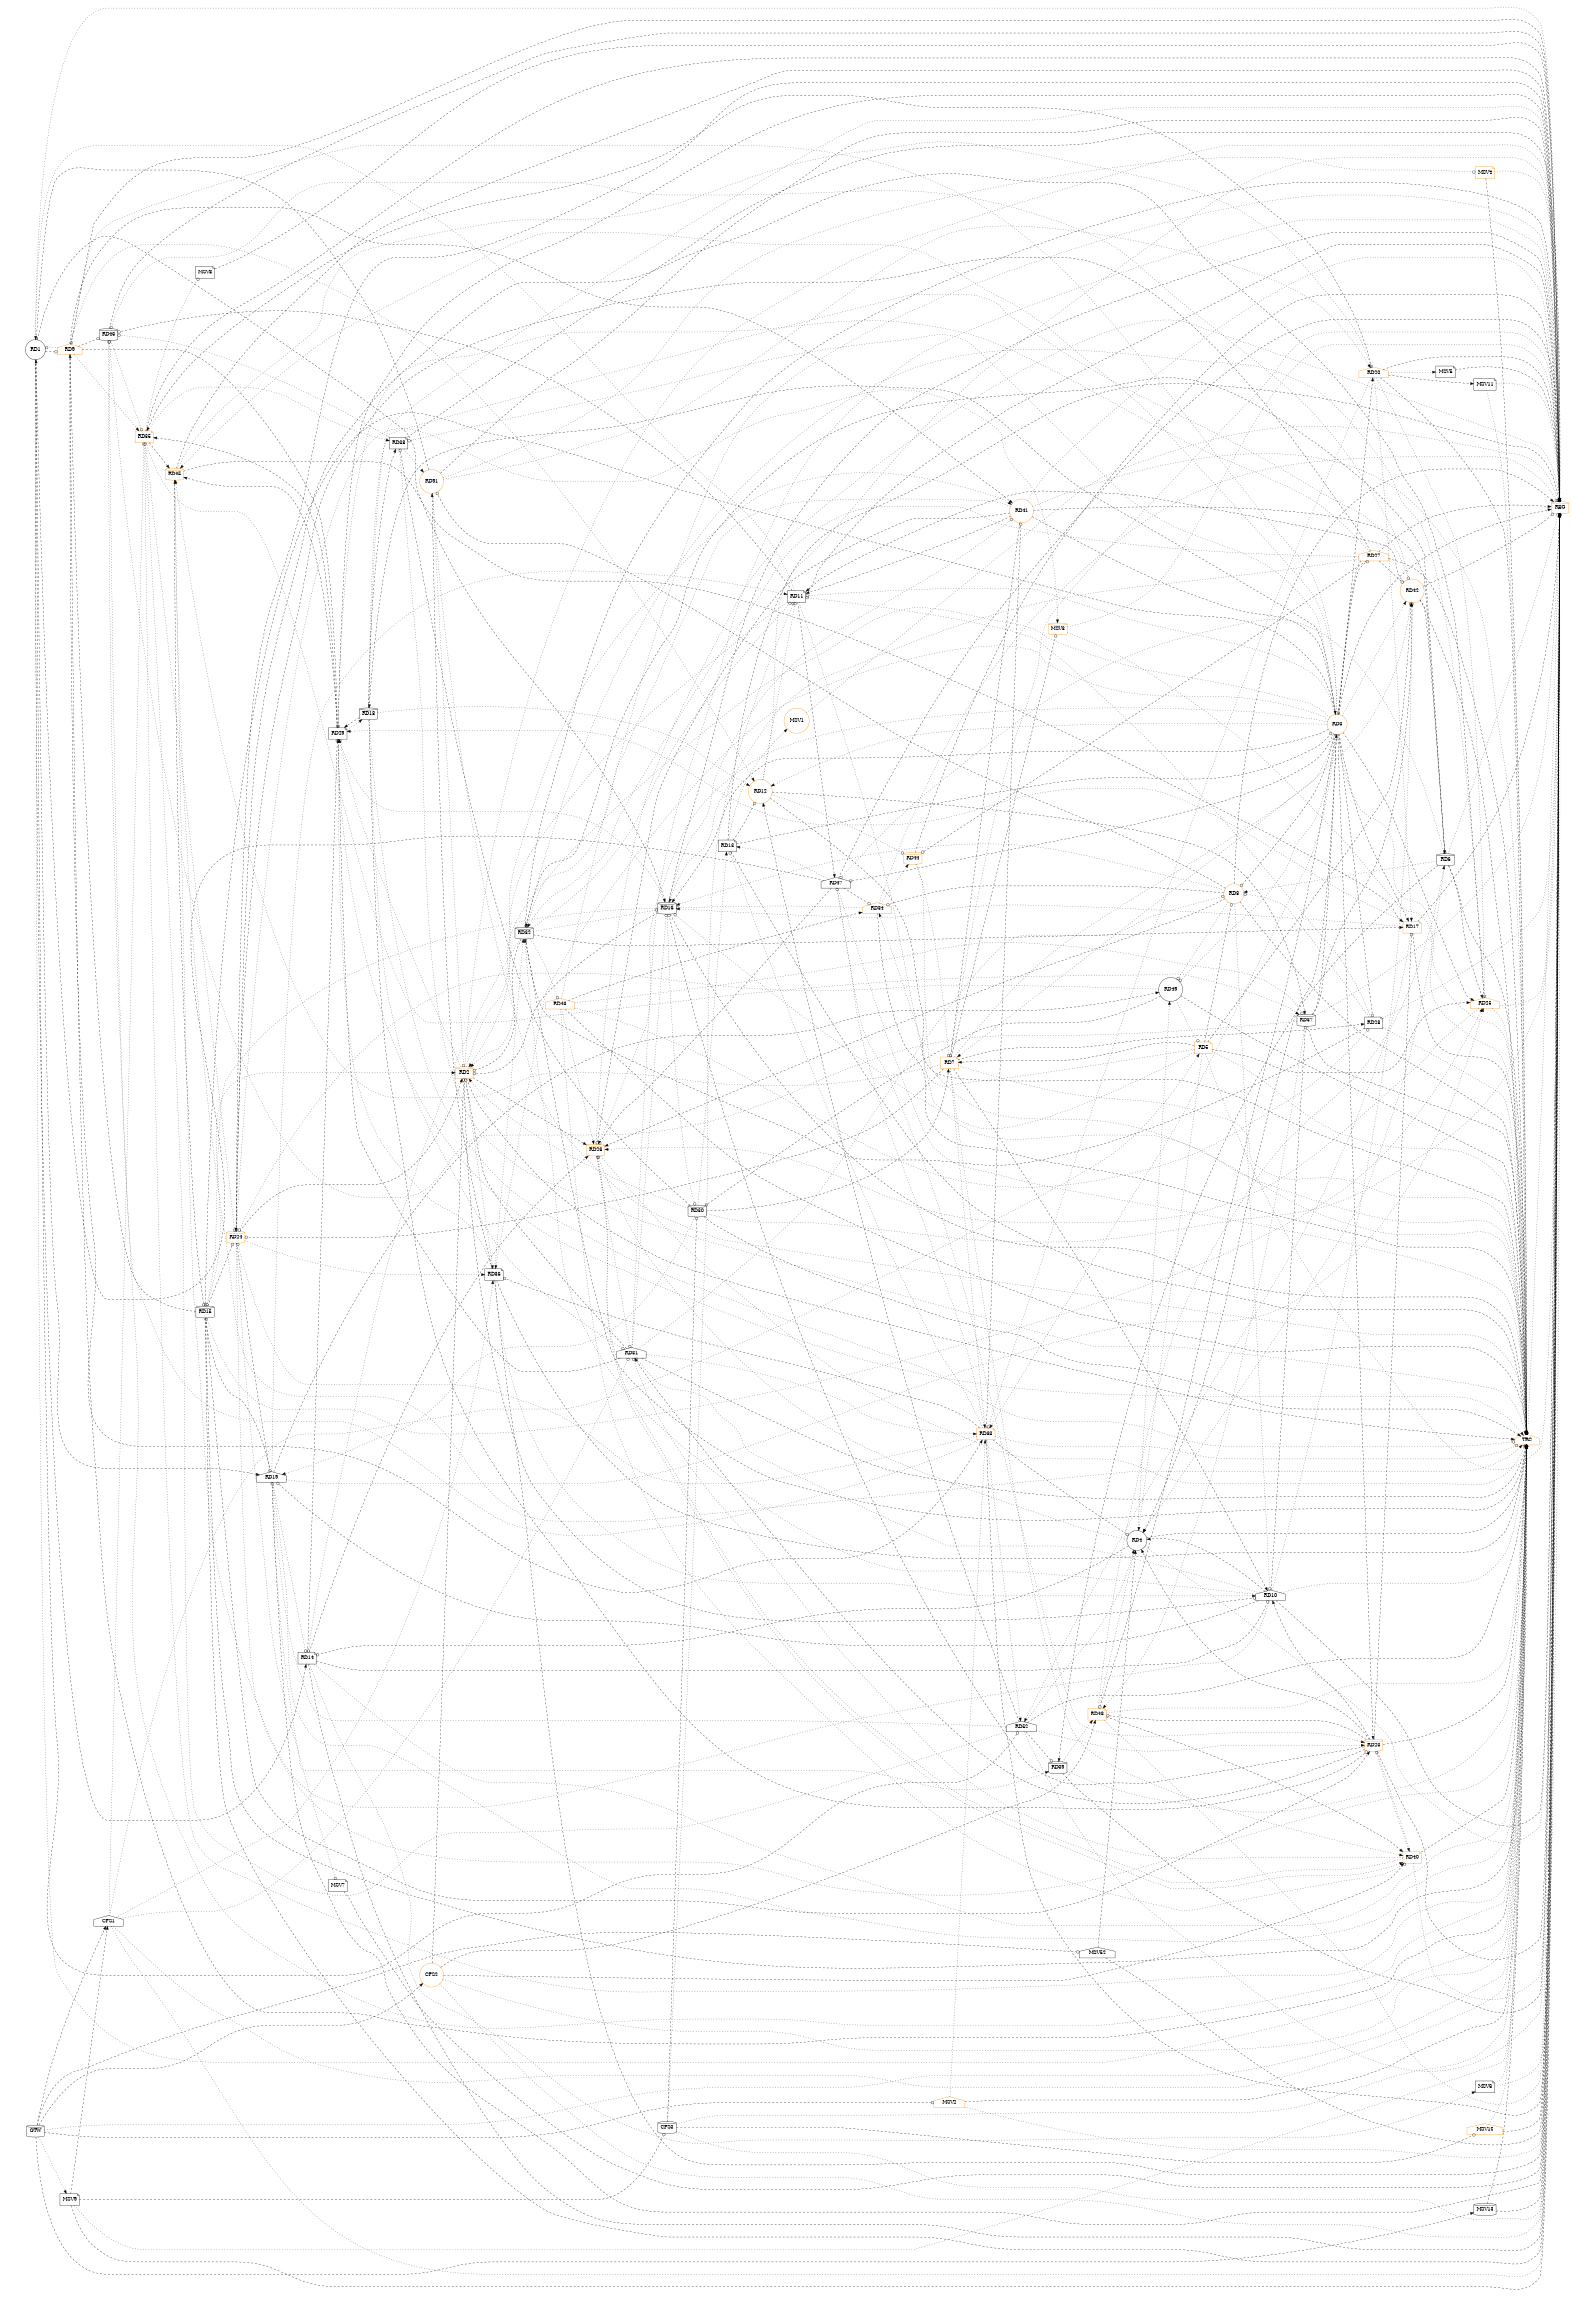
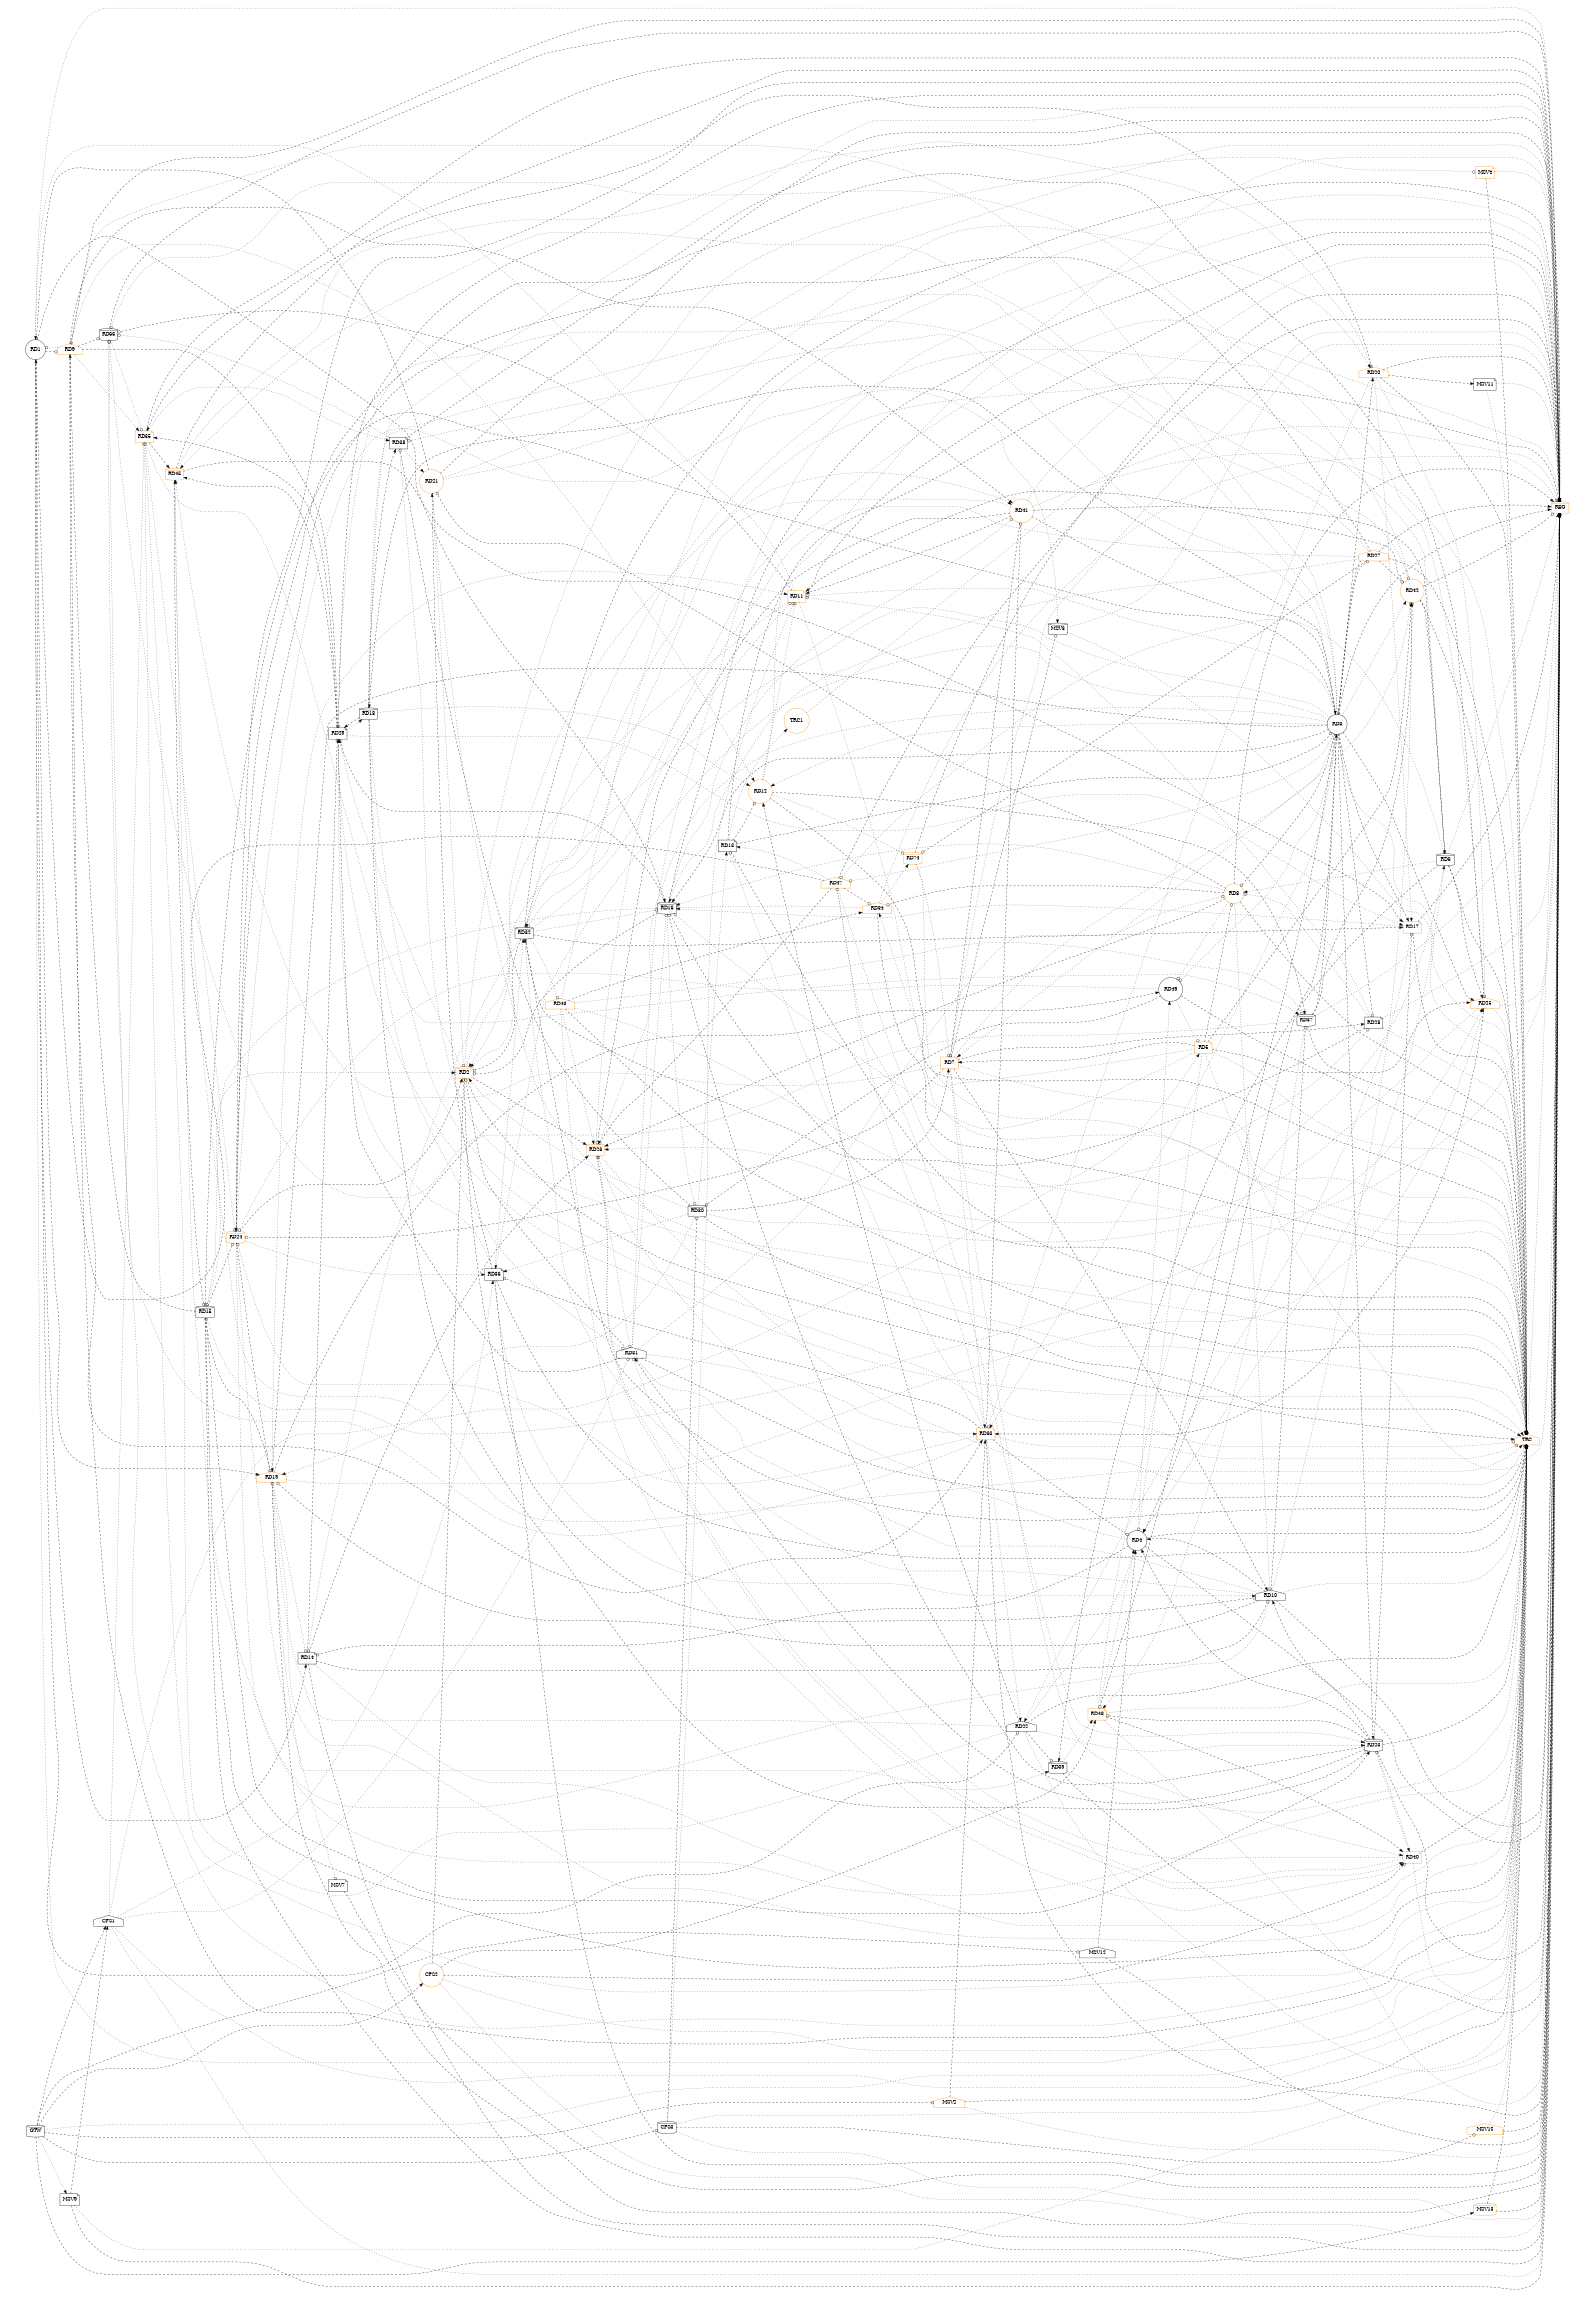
(205, 272) -> none
(109, 335) -> (109, 335)
(1446, 372) -> none
(1009, 395) -> (1009, 395)
(432, 481) -> (432, 481)
(842, 516) -> (842, 516)
(797, 596) -> (797, 596)
(1058, 629) -> (1058, 629)
none -> (495, 672)
(1507, 687) -> (1507, 687)
(797, 721) -> (797, 721)
(1337, 724) -> (1337, 724)
(815, 732) -> none
(503, 811) -> (503, 811)
(885, 825) -> (881, 831)
(1104, 831) -> (1104, 831)
(913, 858) -> (913, 858)
(836, 883) -> (836, 883)
(479, 1172) -> (602, 1241)
(1171, 1291) -> (1171, 1291)
none -> (1339, 1341)
(271, 1478) -> (271, 1478)
(1022, 1727) -> (1022, 1727)
(1374, 1745) -> (1374, 1745)
(968, 1770) -> (968, 1770)
(1529, 1835) -> (1529, 1835)
(1097, 1953) -> (1097, 1953)
(1485, 2087) -> none
(386, 2200) -> (348, 2162)
(1485, 2209) -> (1485, 2209)
